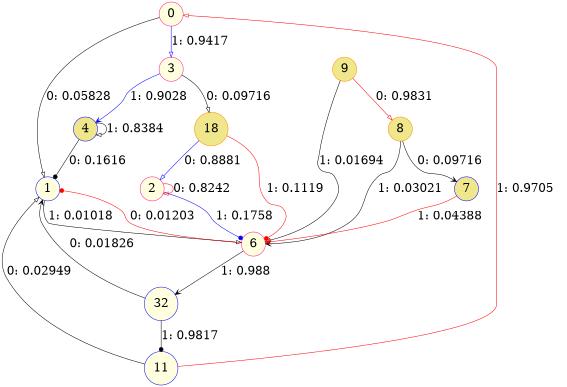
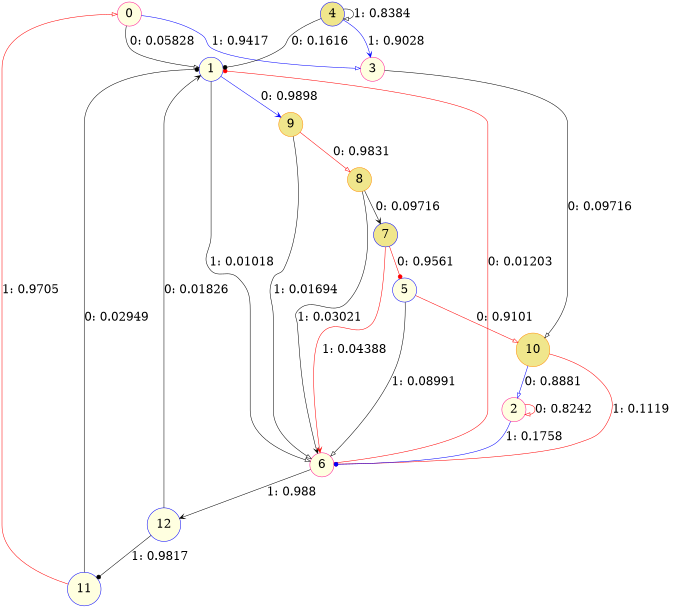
(127, 93) -> (360, 33)
none -> (249, 95)
(211, 129) -> (533, 350)
none -> (405, 290)
(161, 304) -> (164, 525)
(32, 308) -> (84, 281)
